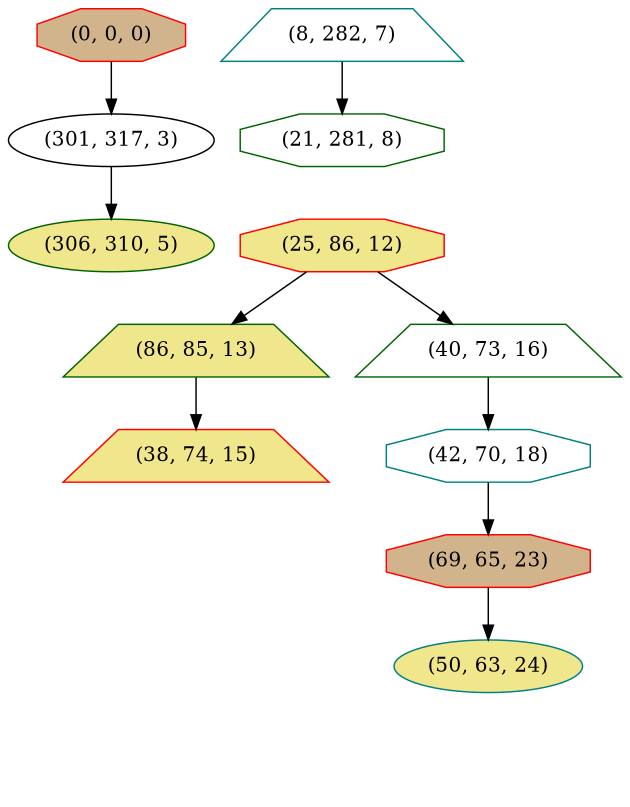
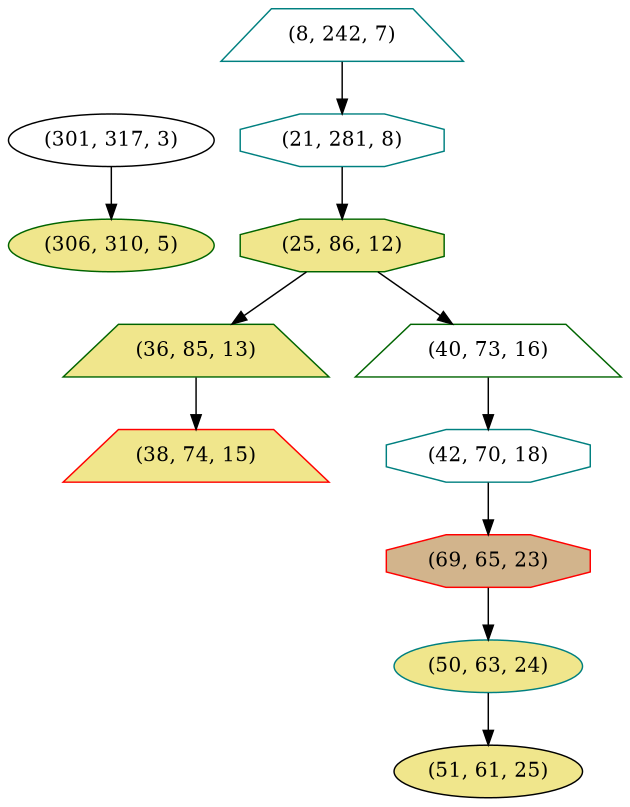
(111, 35) -> none
(342, 35) -> (342, 35)
(342, 140) -> (342, 140)
none -> (342, 186)
(342, 245) -> (342, 245)
(196, 351) -> (196, 351)
none -> (488, 771)
